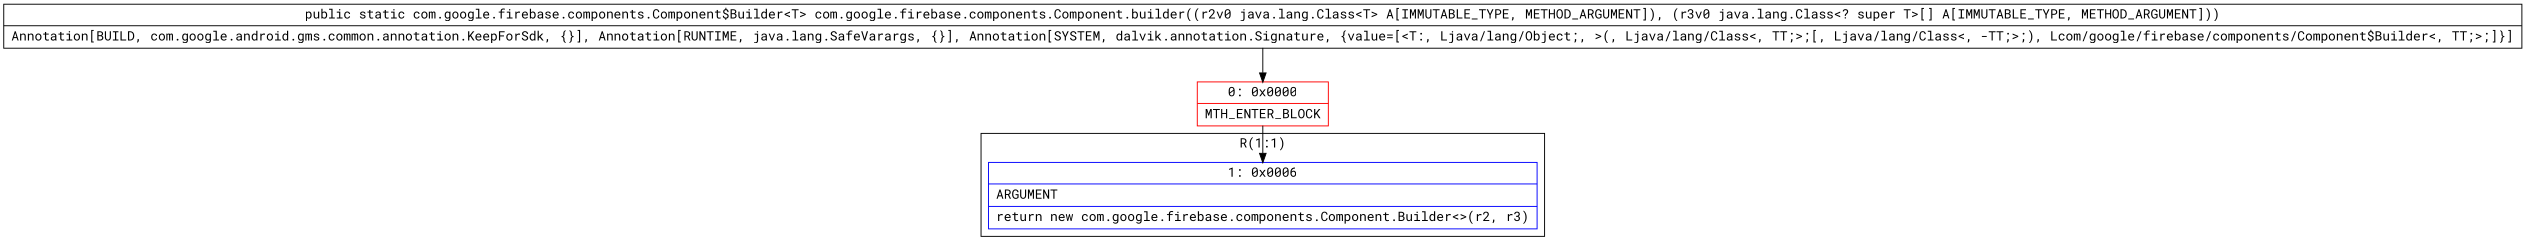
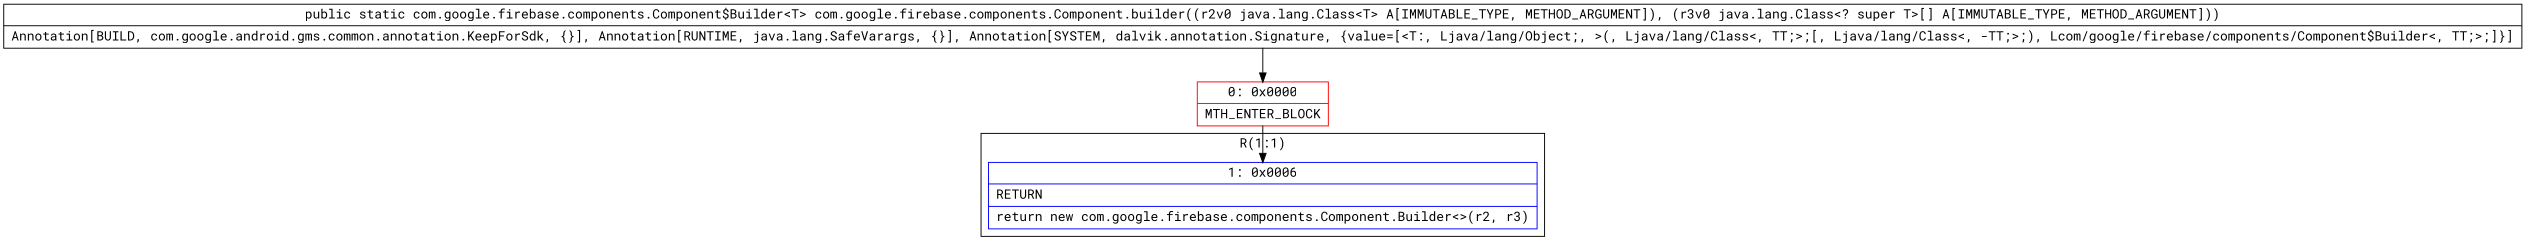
(1027, 195) -> (1019, 195)
